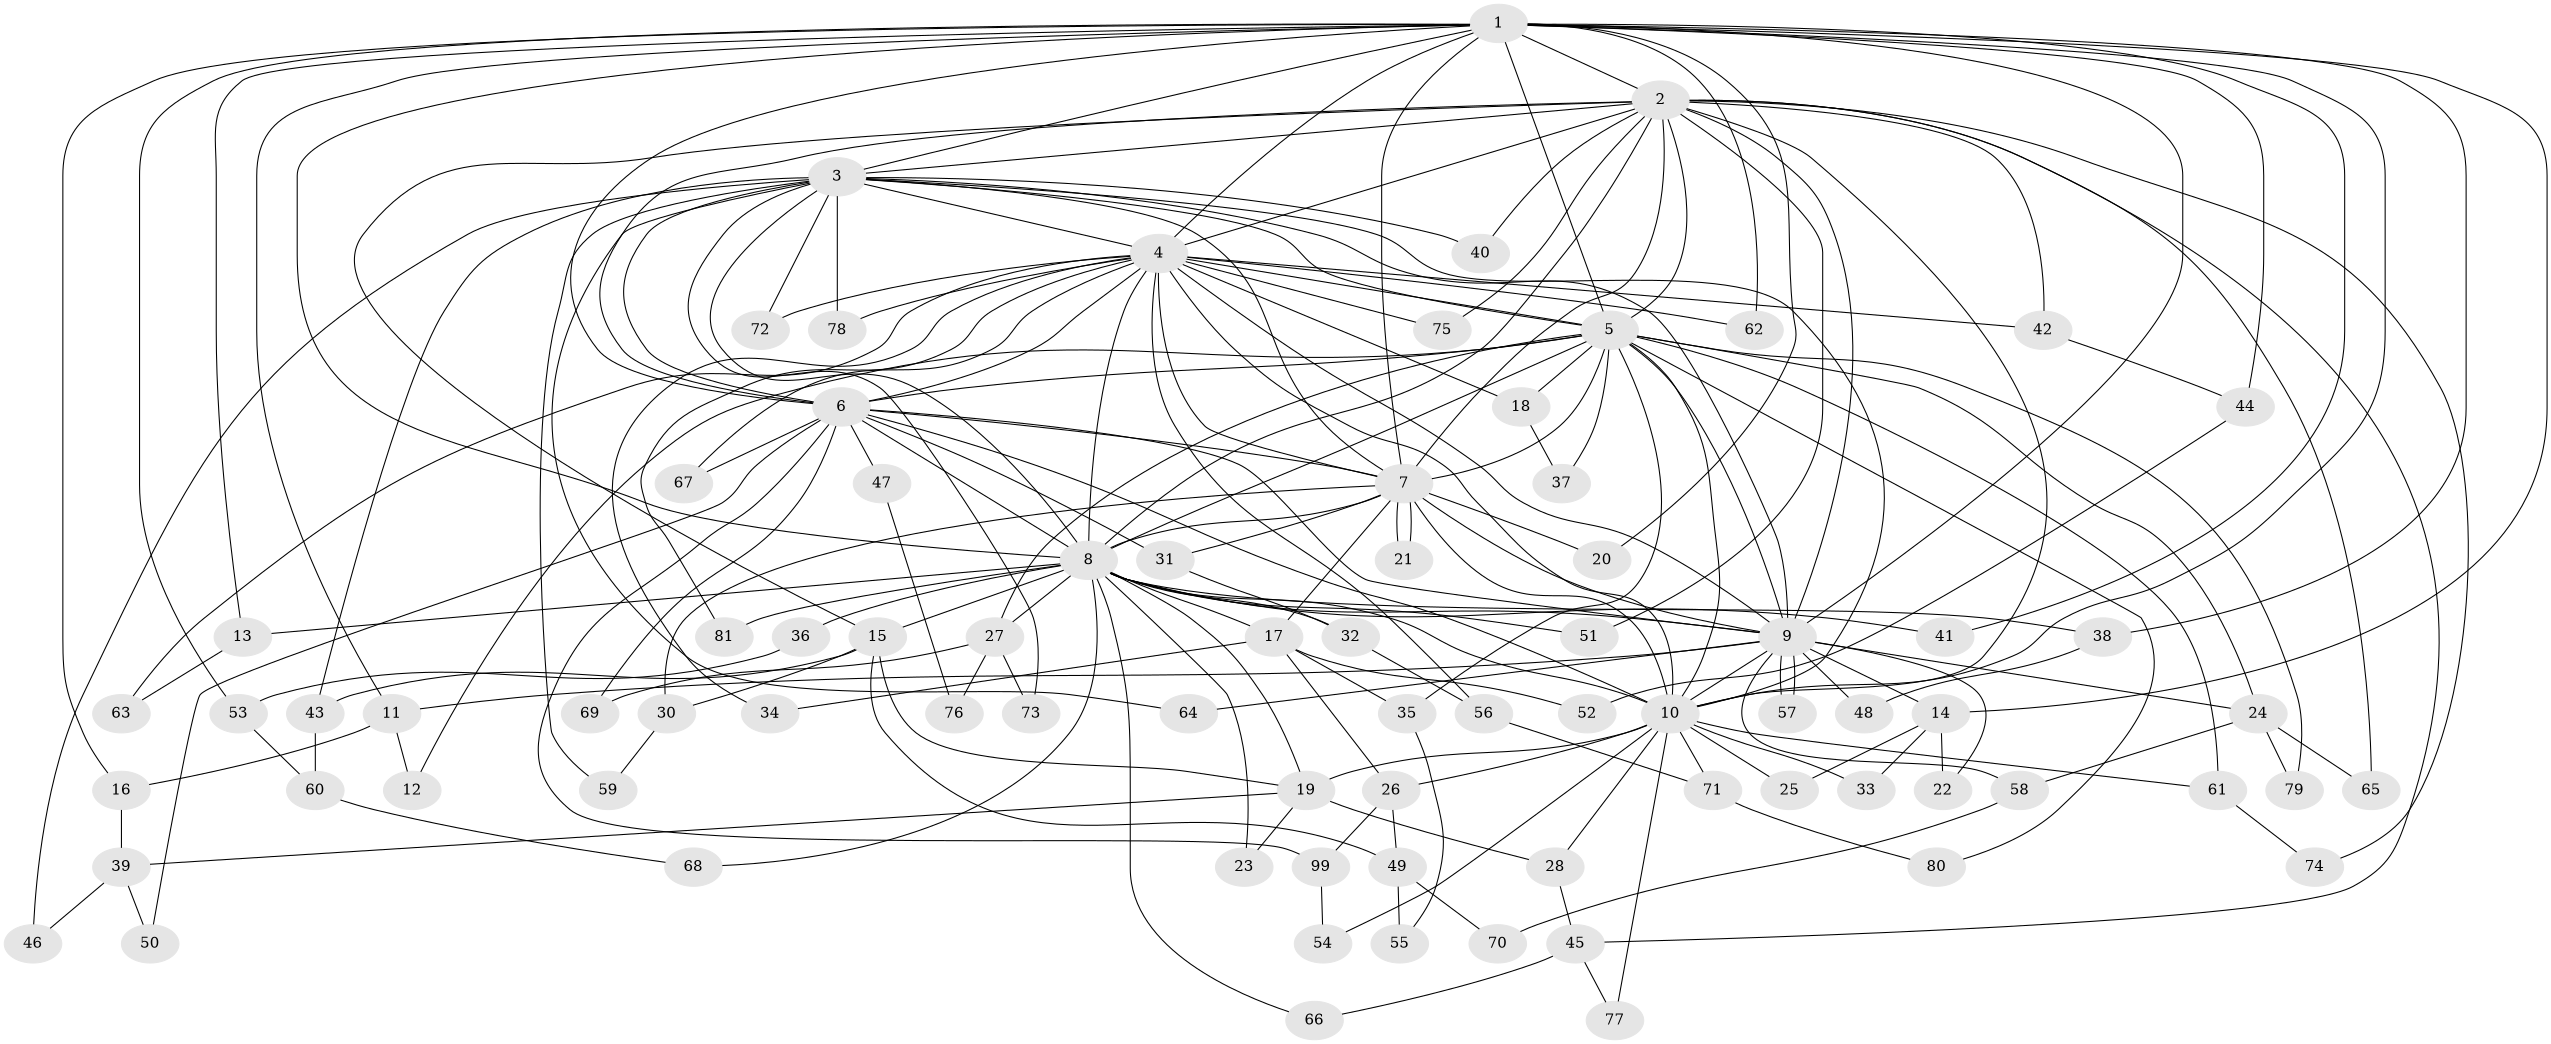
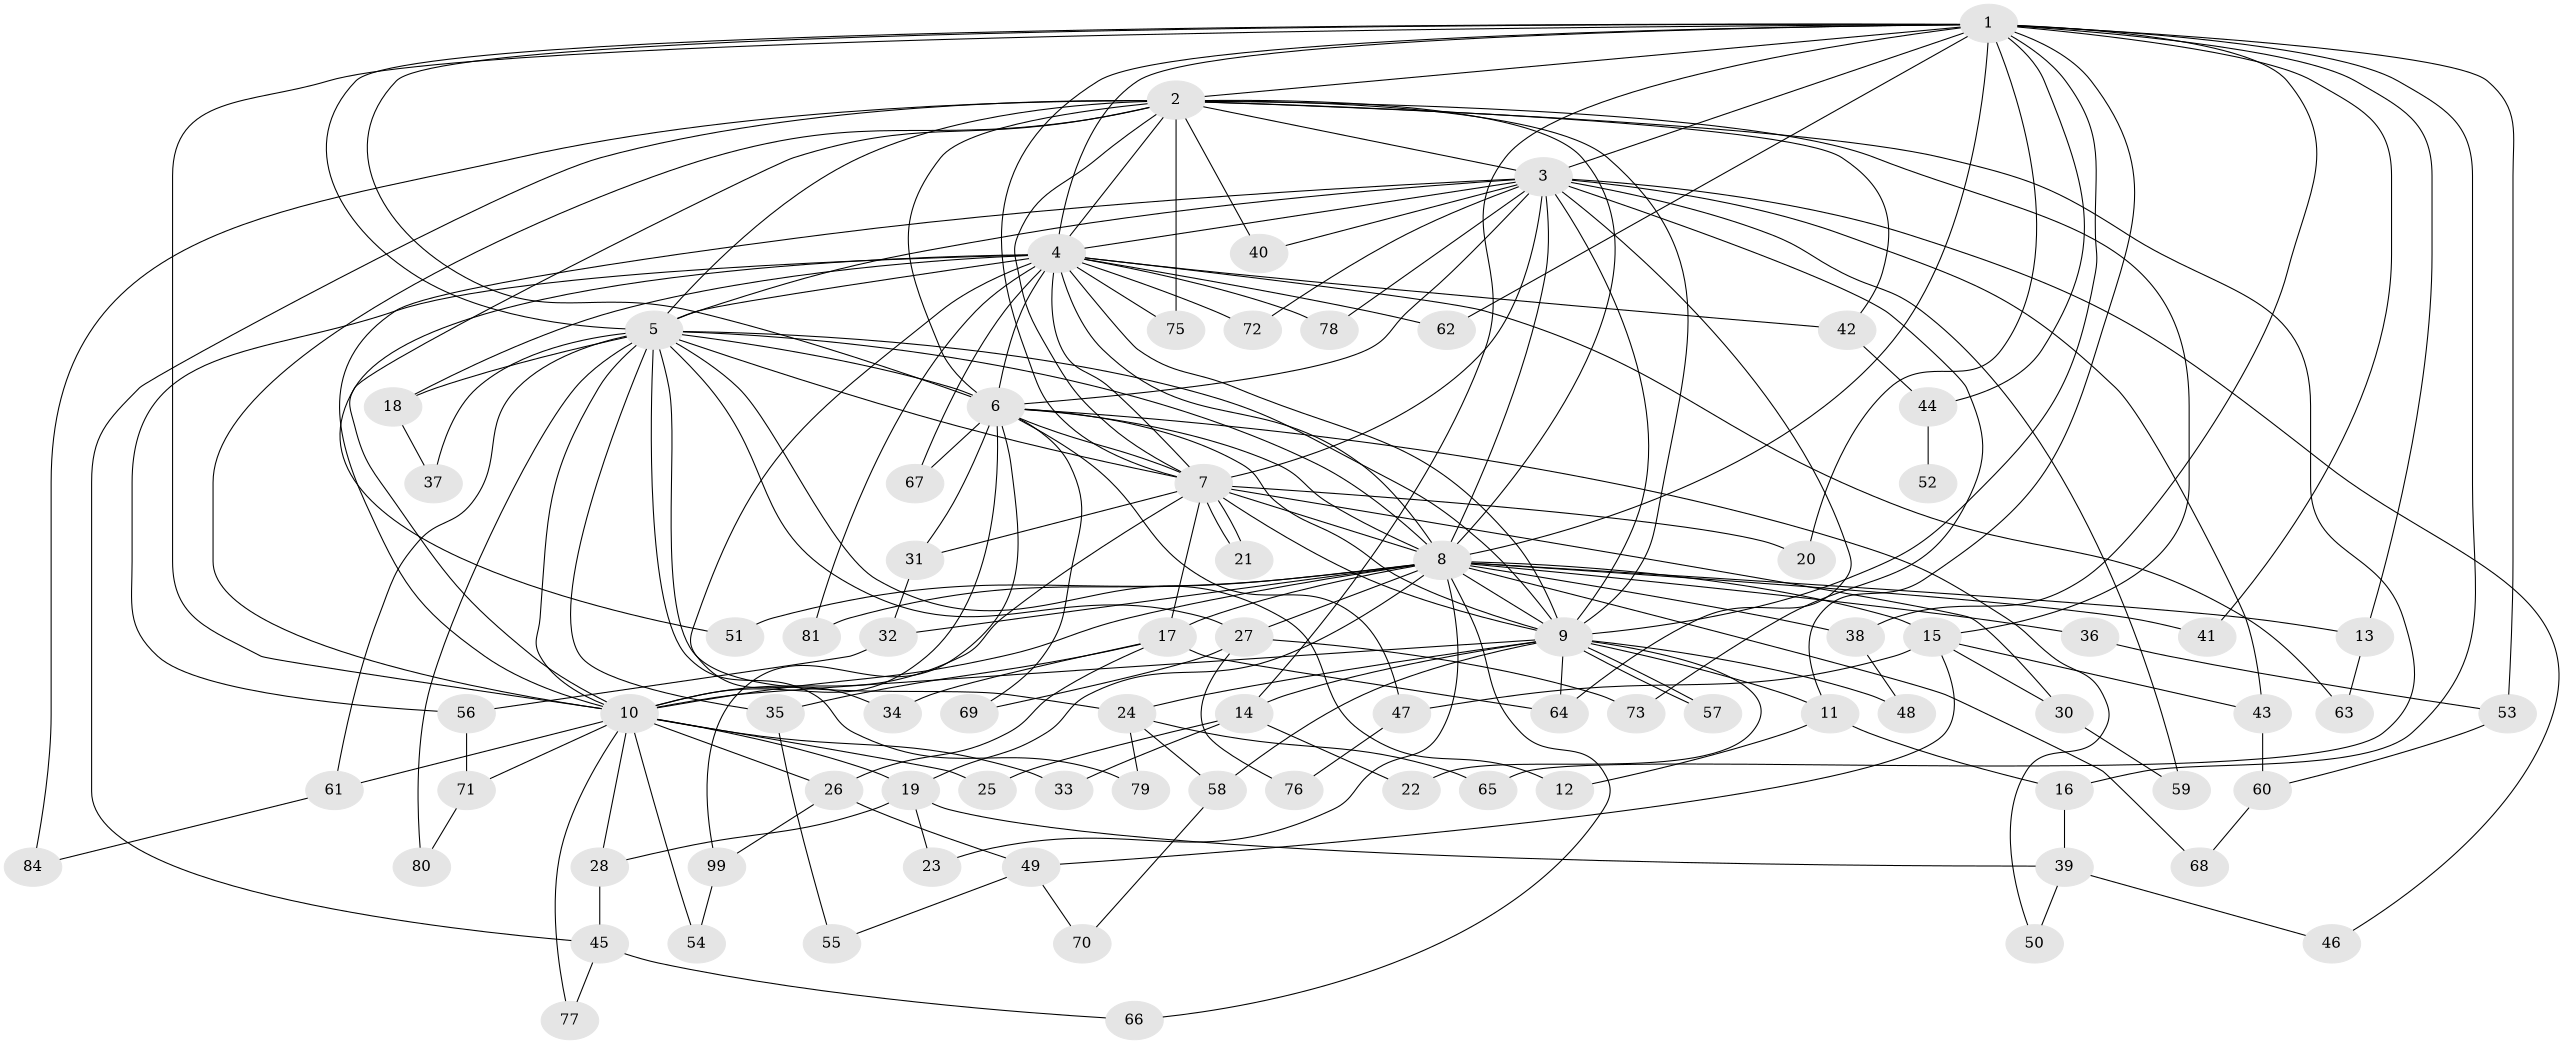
(1401, 676) -> (1360, 682)
(1052, 763) -> (1696, 685)
(2315, 867) -> (33, 867)
